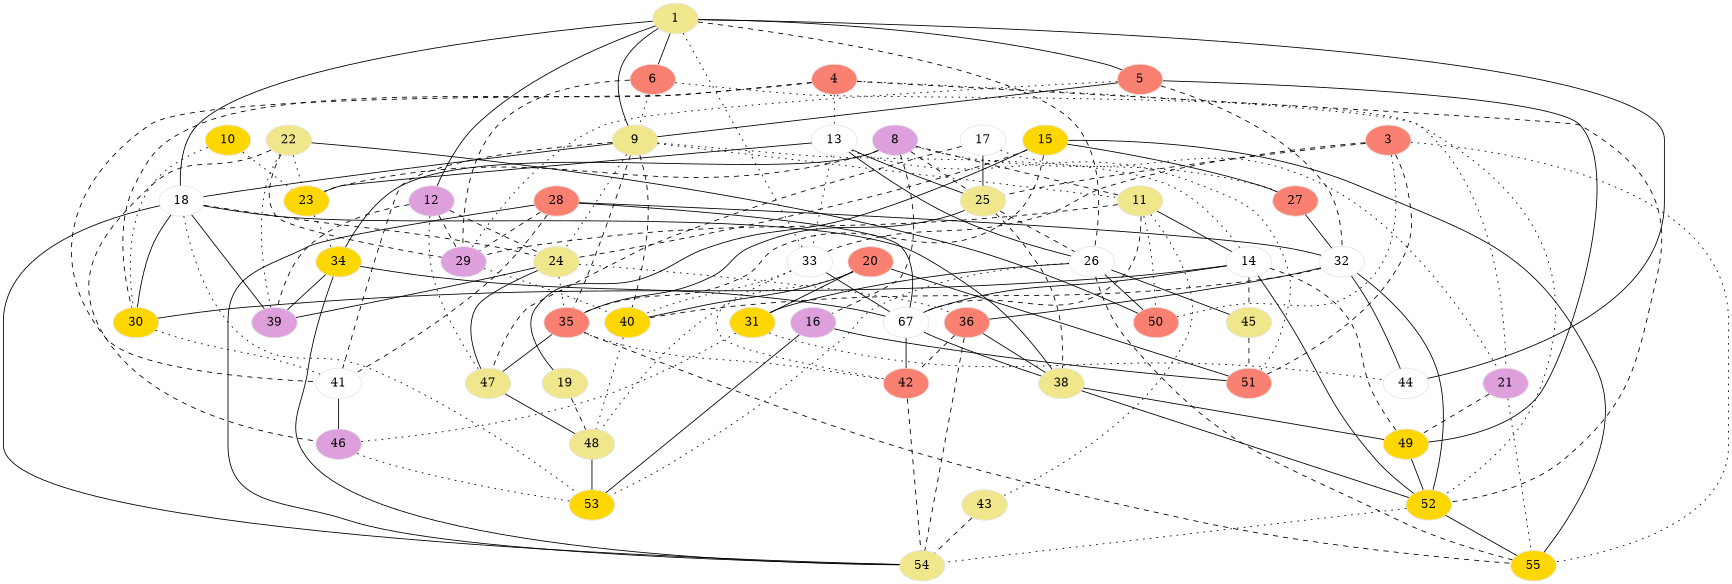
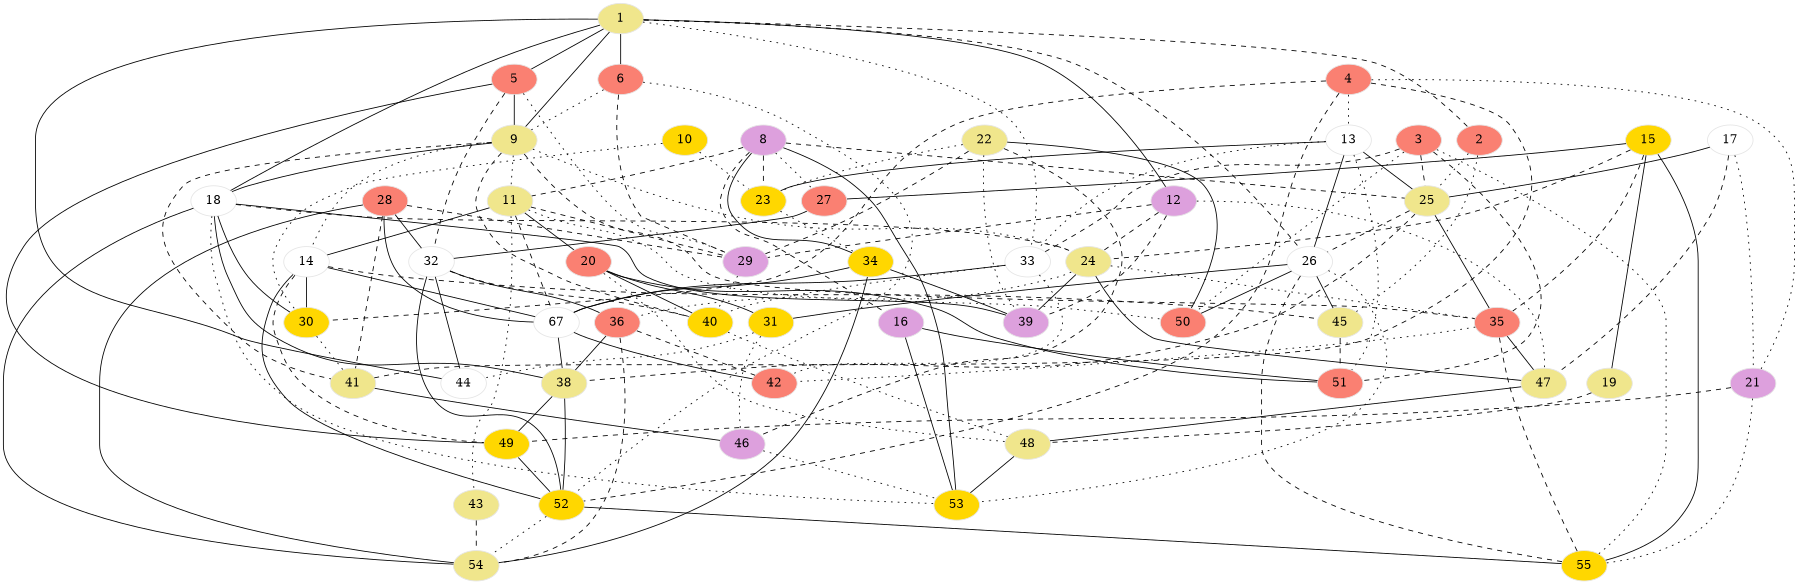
none -> (1479, 140)
none -> (549, 231)
none -> (924, 288)
(339, 383) -> (353, 383)
(914, 475) -> none
